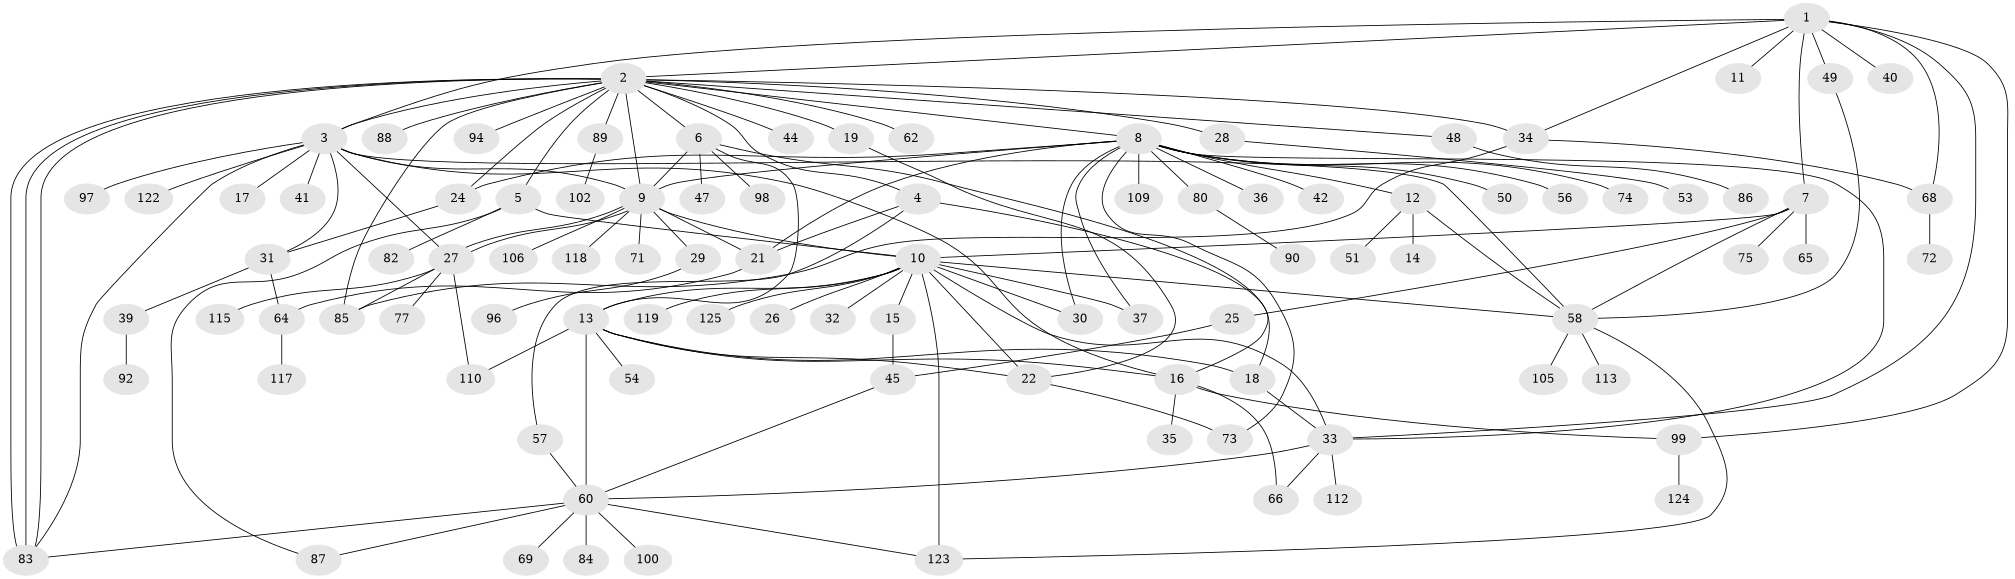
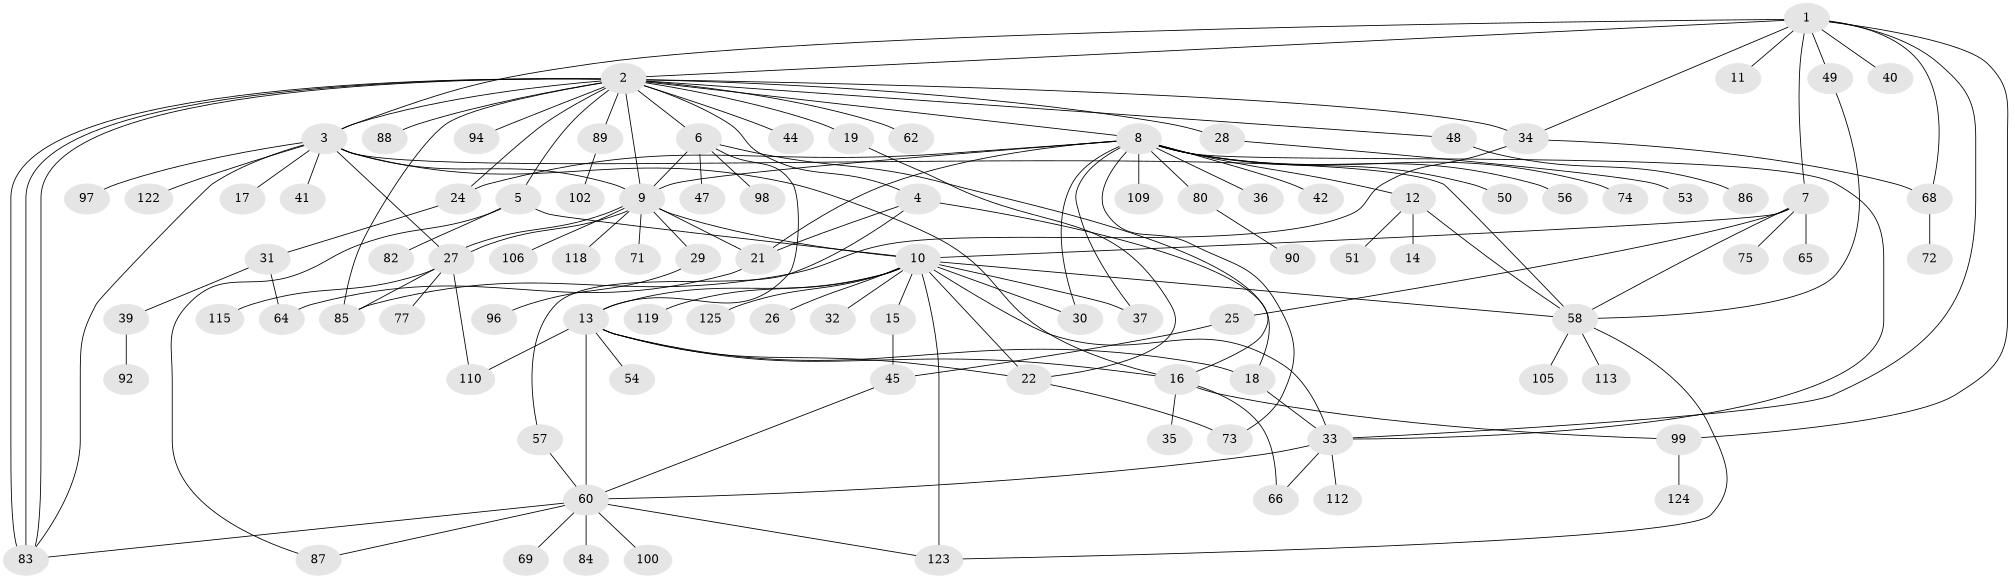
(333, 213) -> none
(282, 380) -> none
